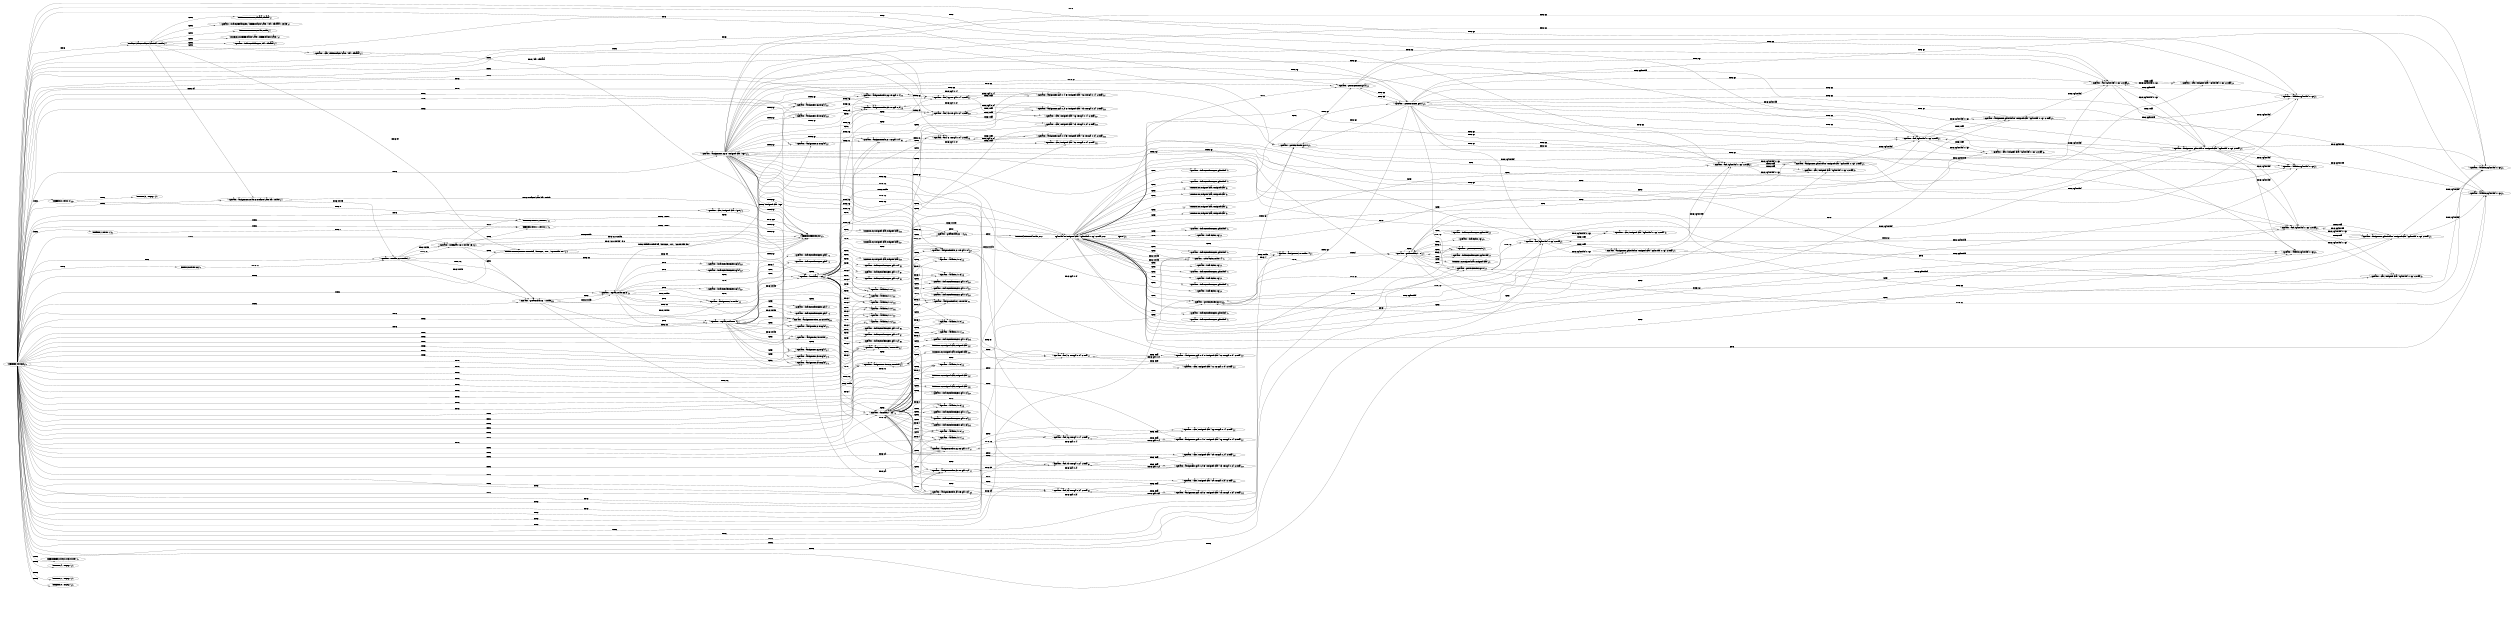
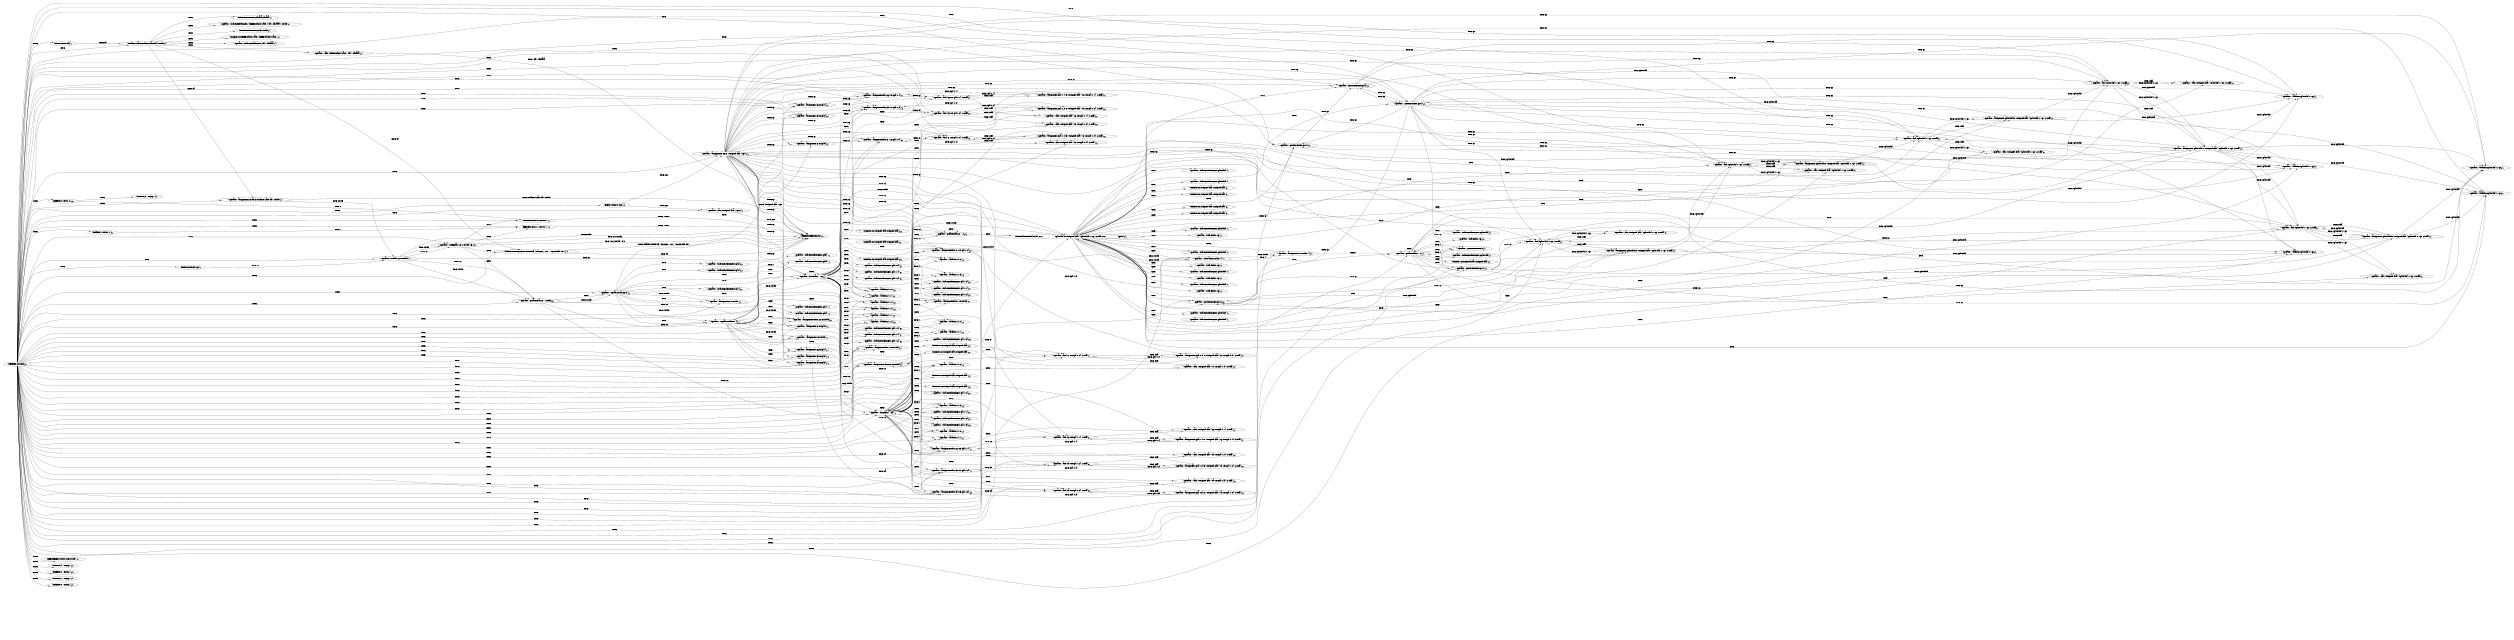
none -> (63, 44)
none -> (615, 205)
none -> (63, 572)
